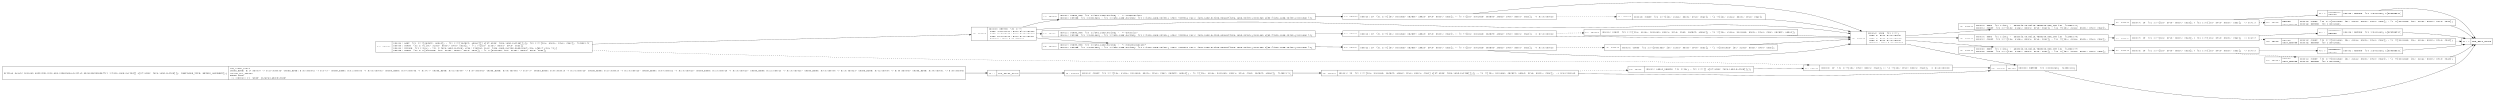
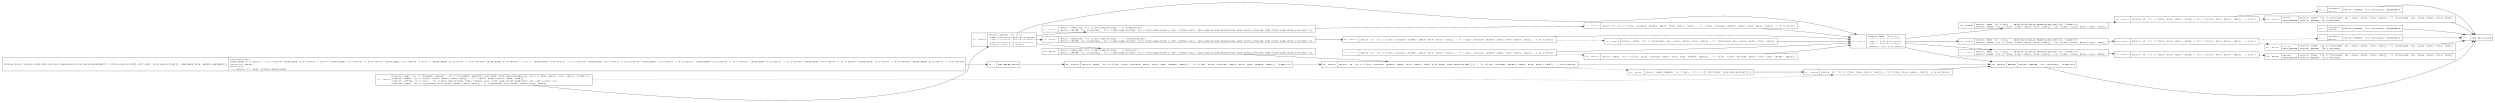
(1691, 17) -> none
(2275, 17) -> (2287, 39)
(1328, 34) -> (1315, 58)
(2287, 35) -> none
